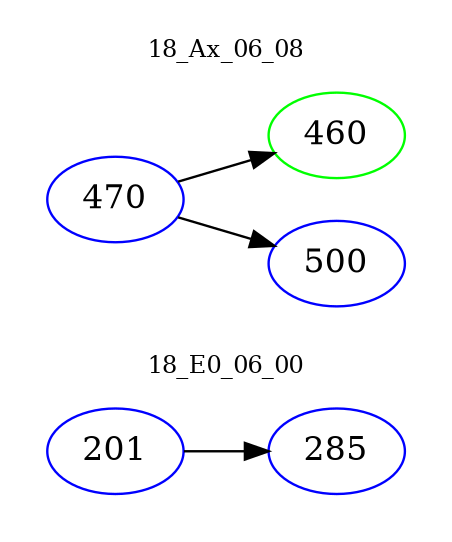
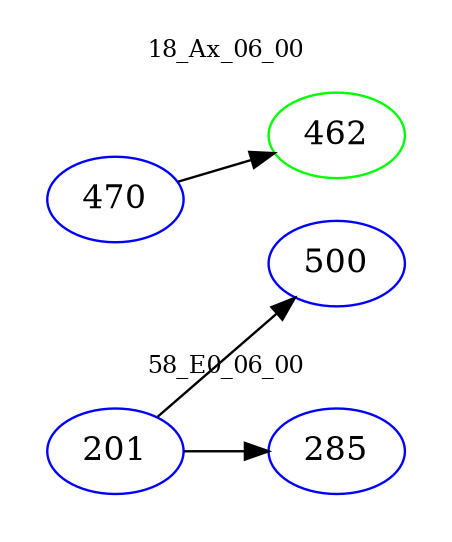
(226, 51) -> (226, 51)
(337, 135) -> (337, 135)
(215, 228) -> (217, 365)
(226, 367) -> (226, 367)
